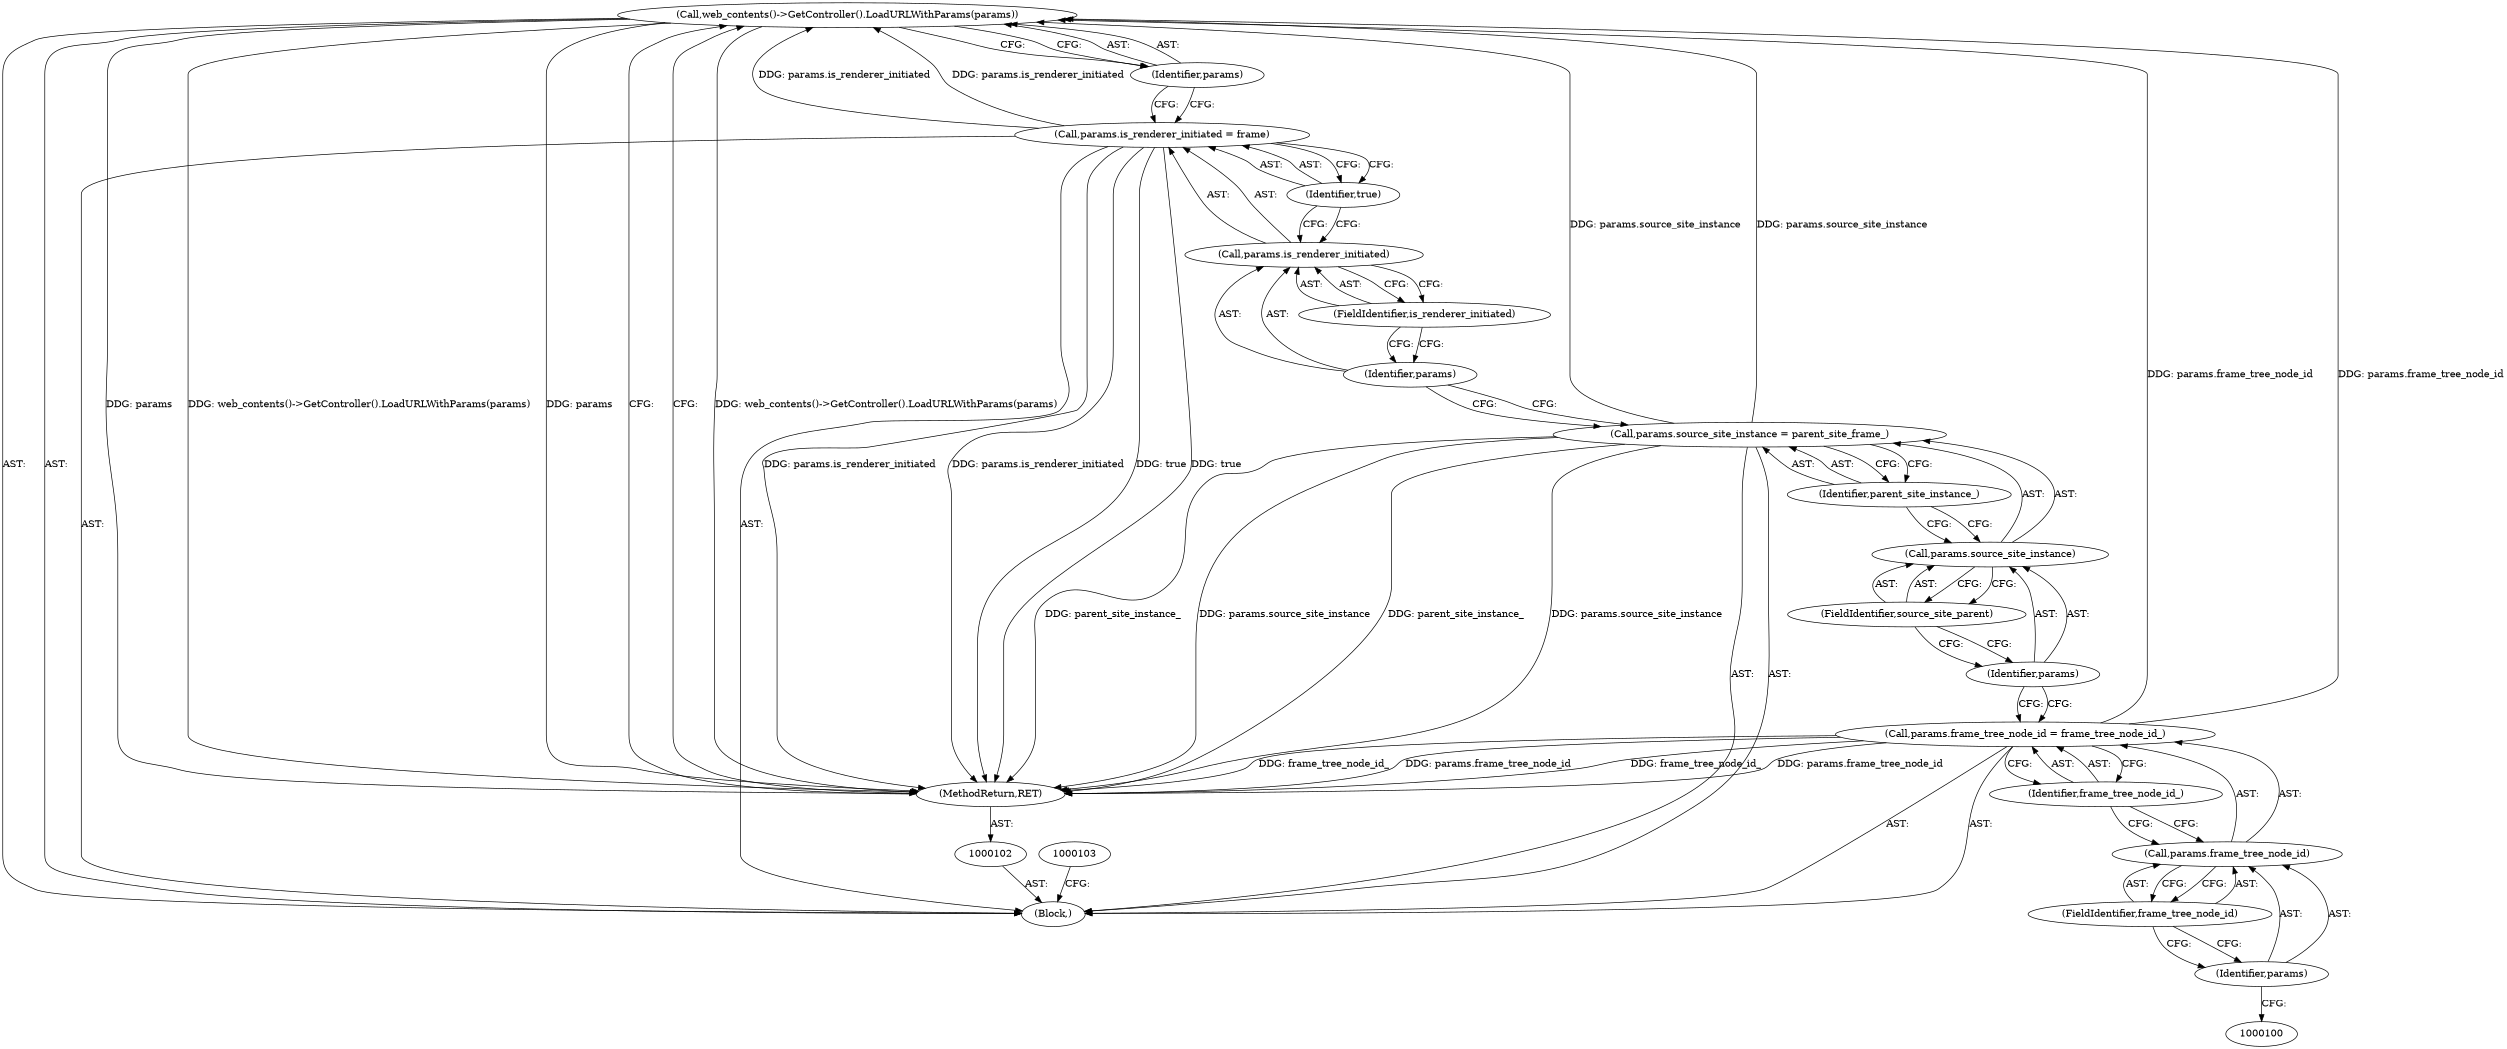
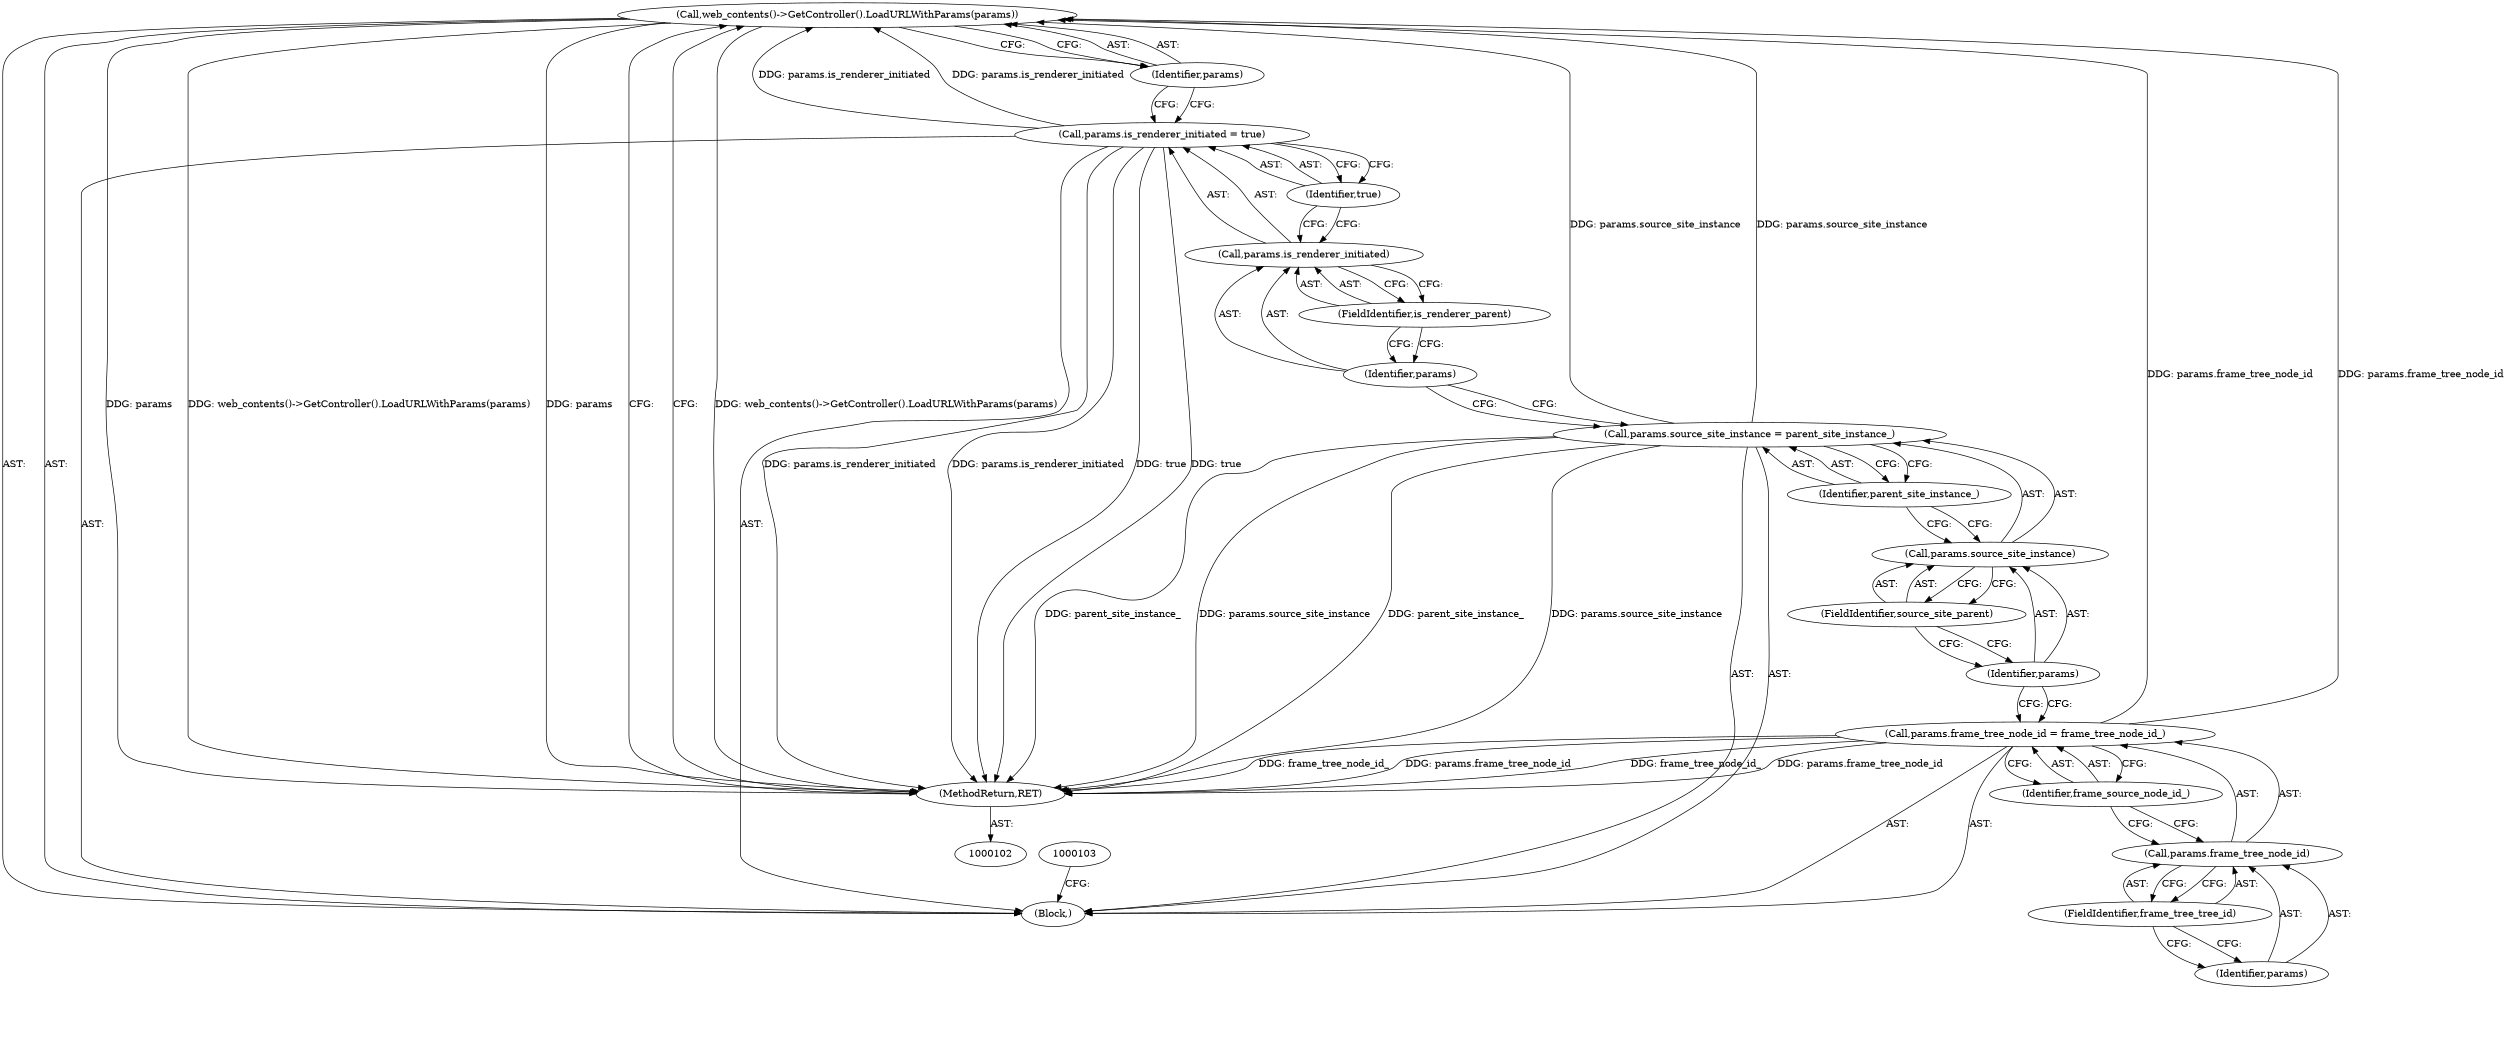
(1162, 135) -> (1162, 135)
(1425, 315) -> (1425, 315)
(1750, 435) -> (1750, 435)
(2106, 794) -> (2106, 794)
(1020, 882) -> none
(2150, 914) -> (2150, 914)
(2262, 1034) -> none
